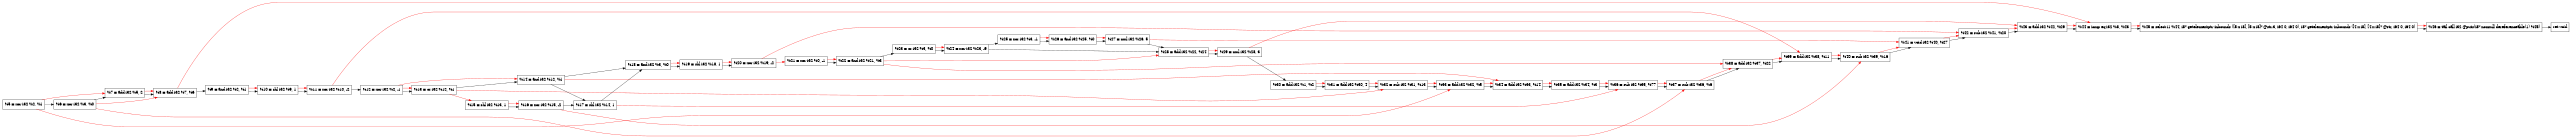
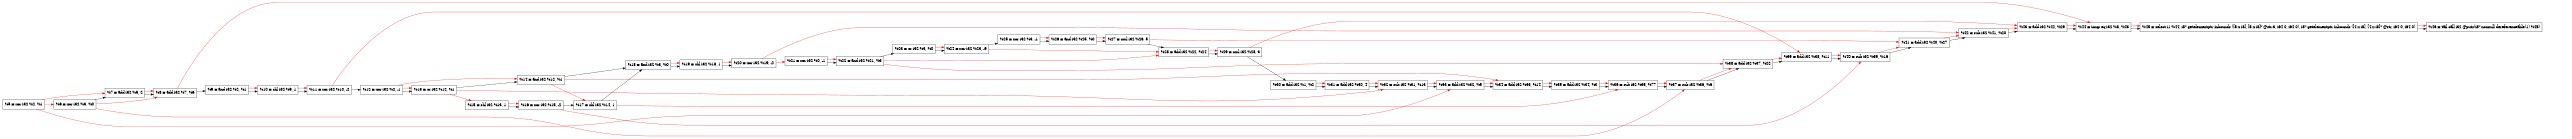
(2560, 27) -> none
(1924, 43) -> (1924, 43)
(1073, 51) -> (1073, 51)
(564, 90) -> (564, 90)
(48, 104) -> (48, 104)
